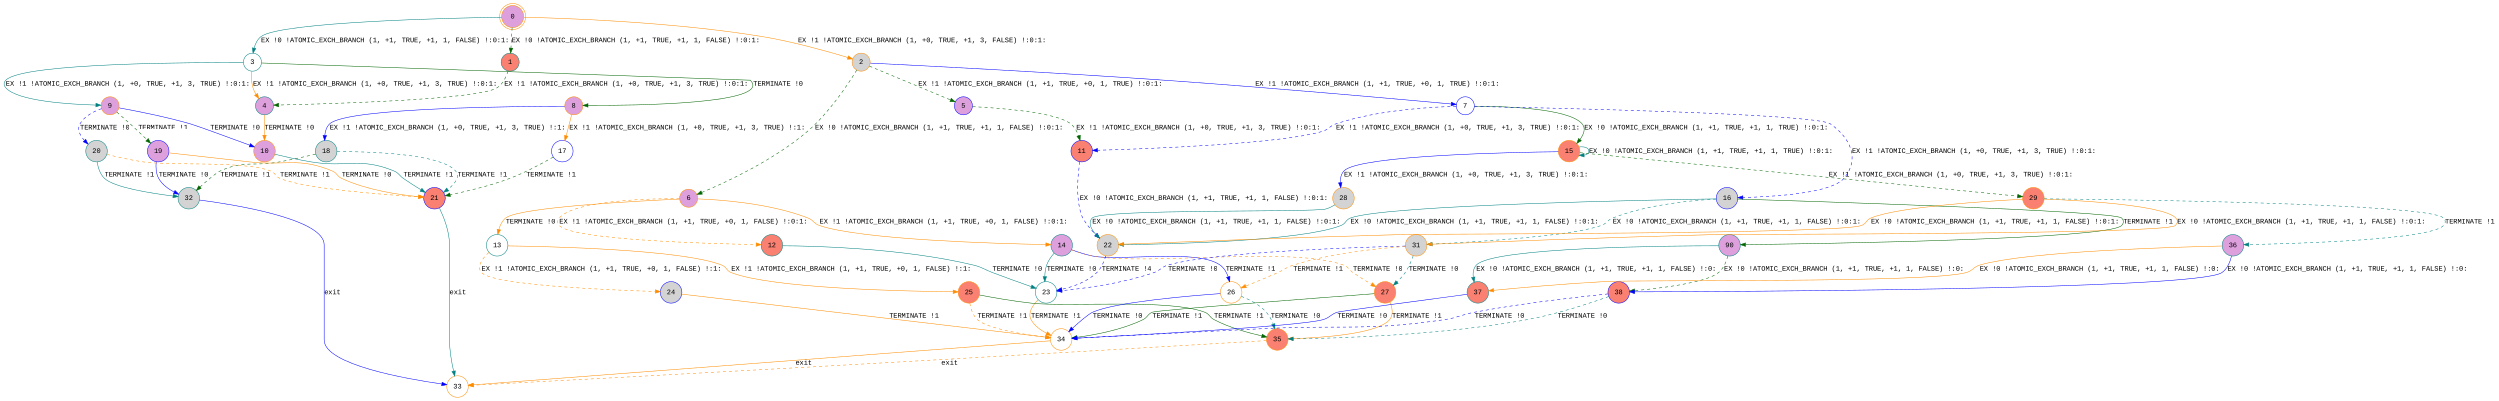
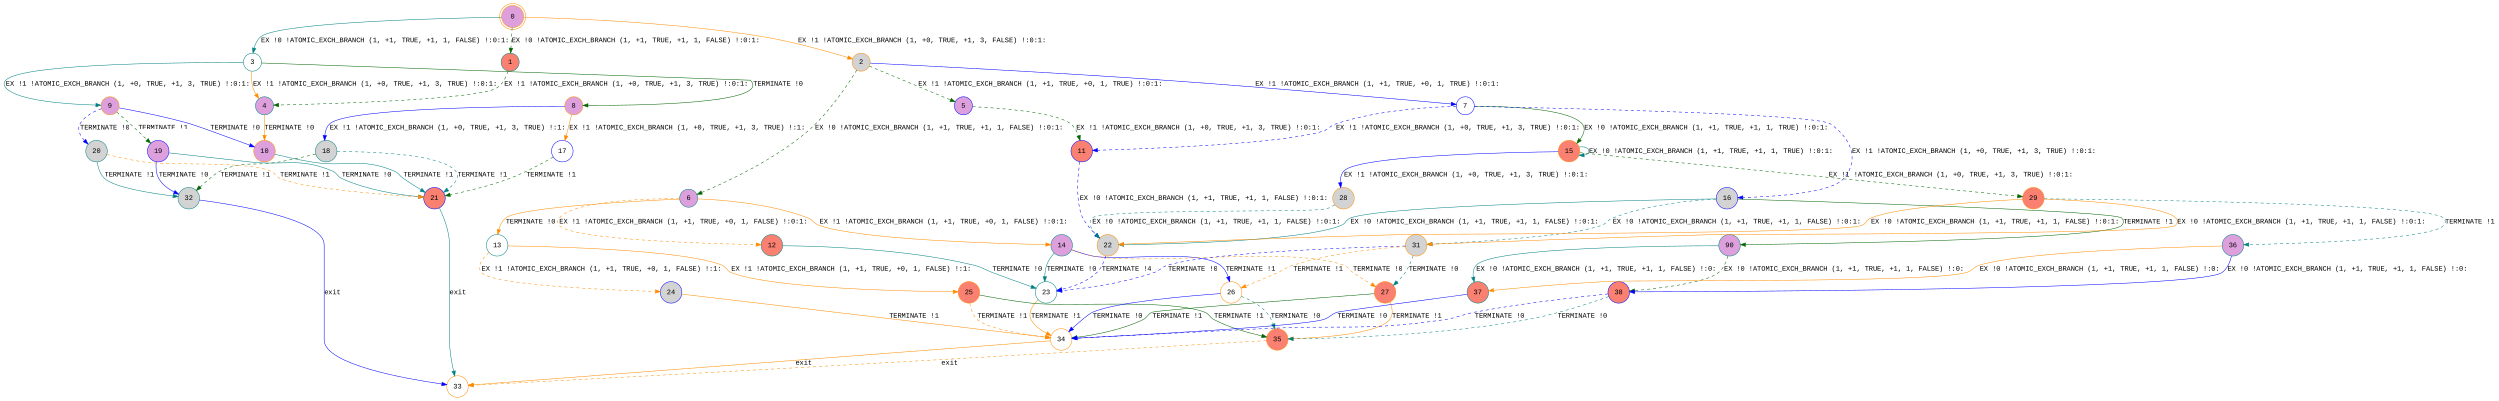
(297, 163) -> (297, 163)
(689, 198) -> (689, 198)
(1204, 211) -> (1204, 211)
